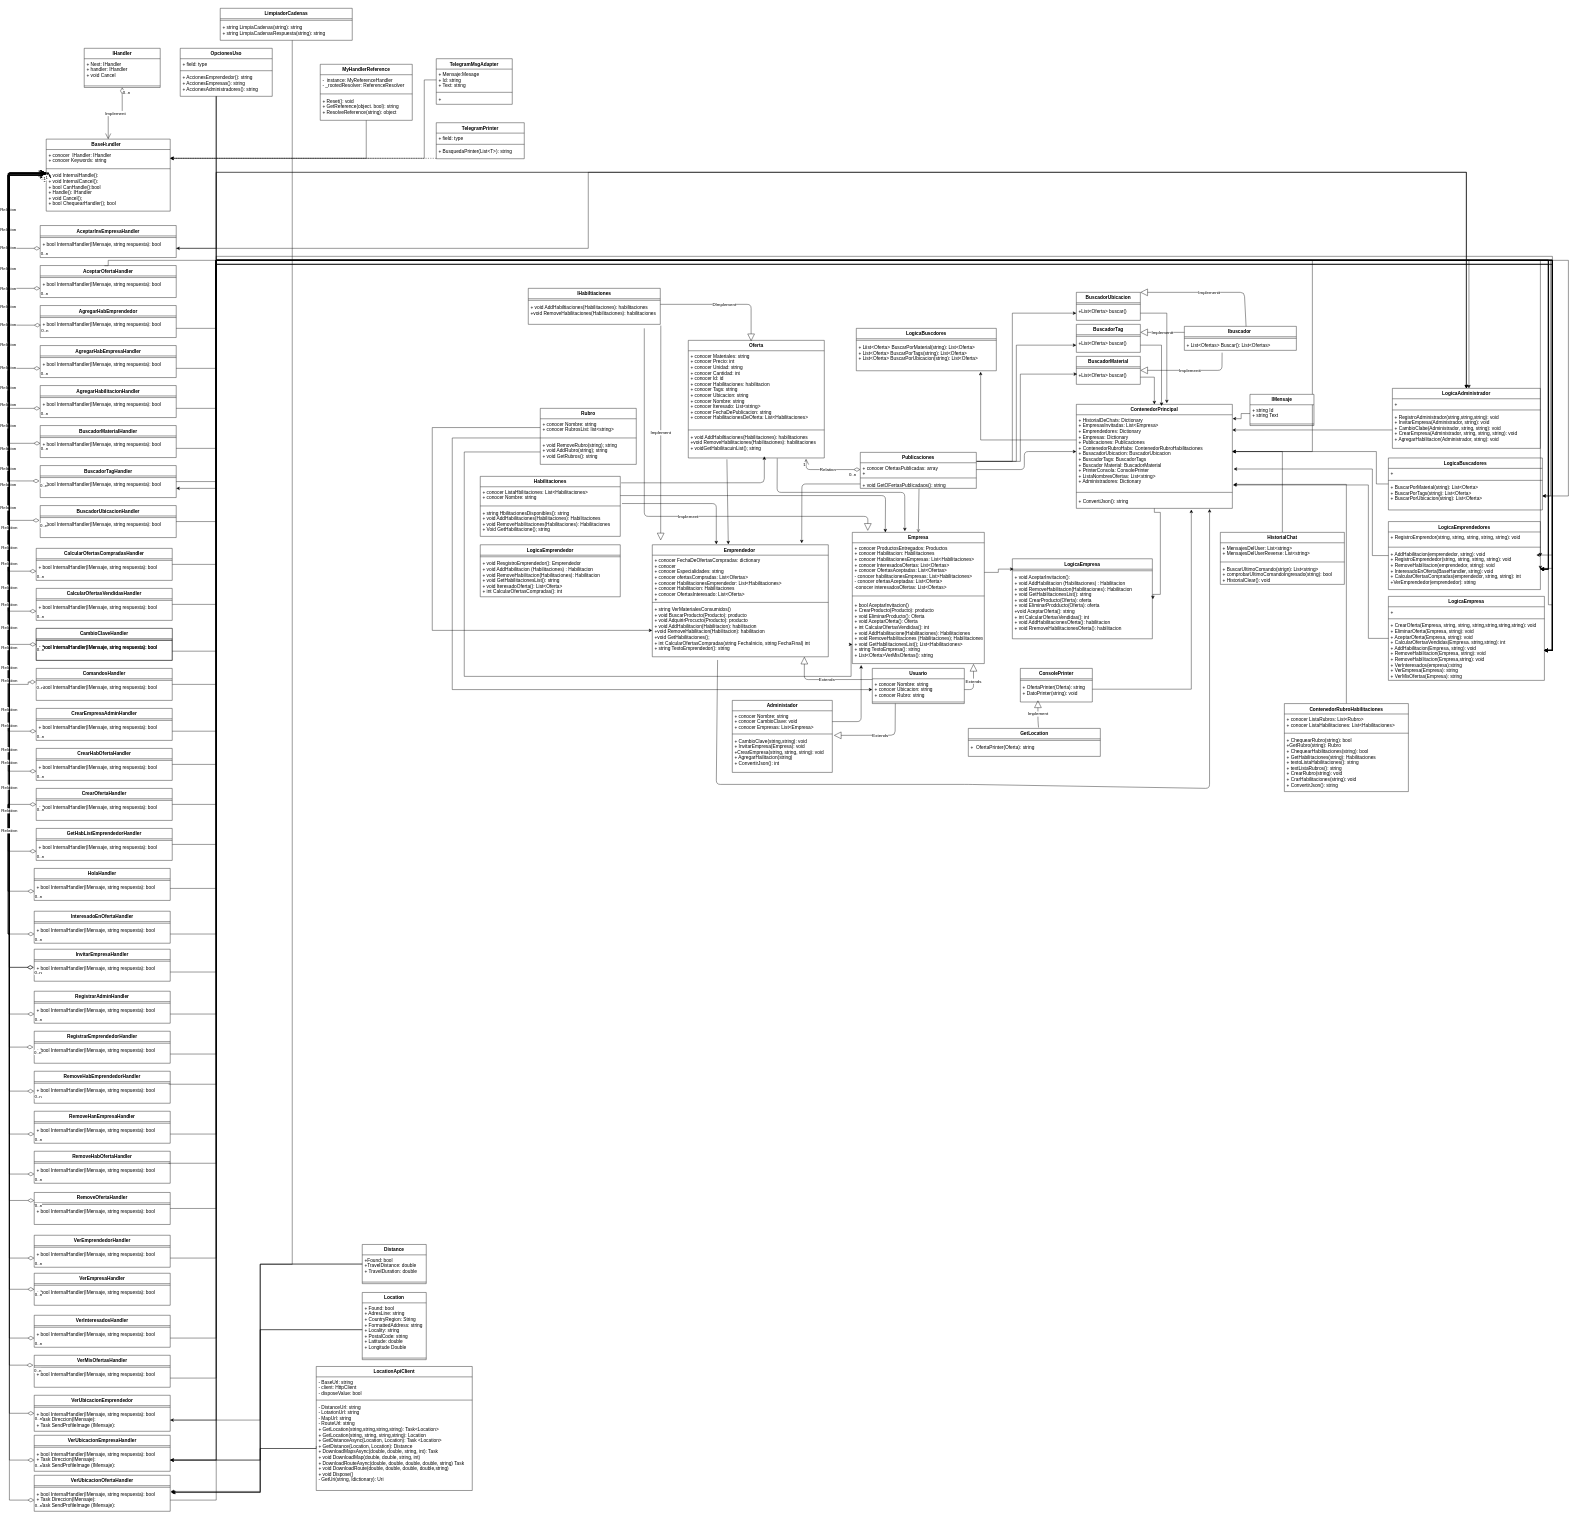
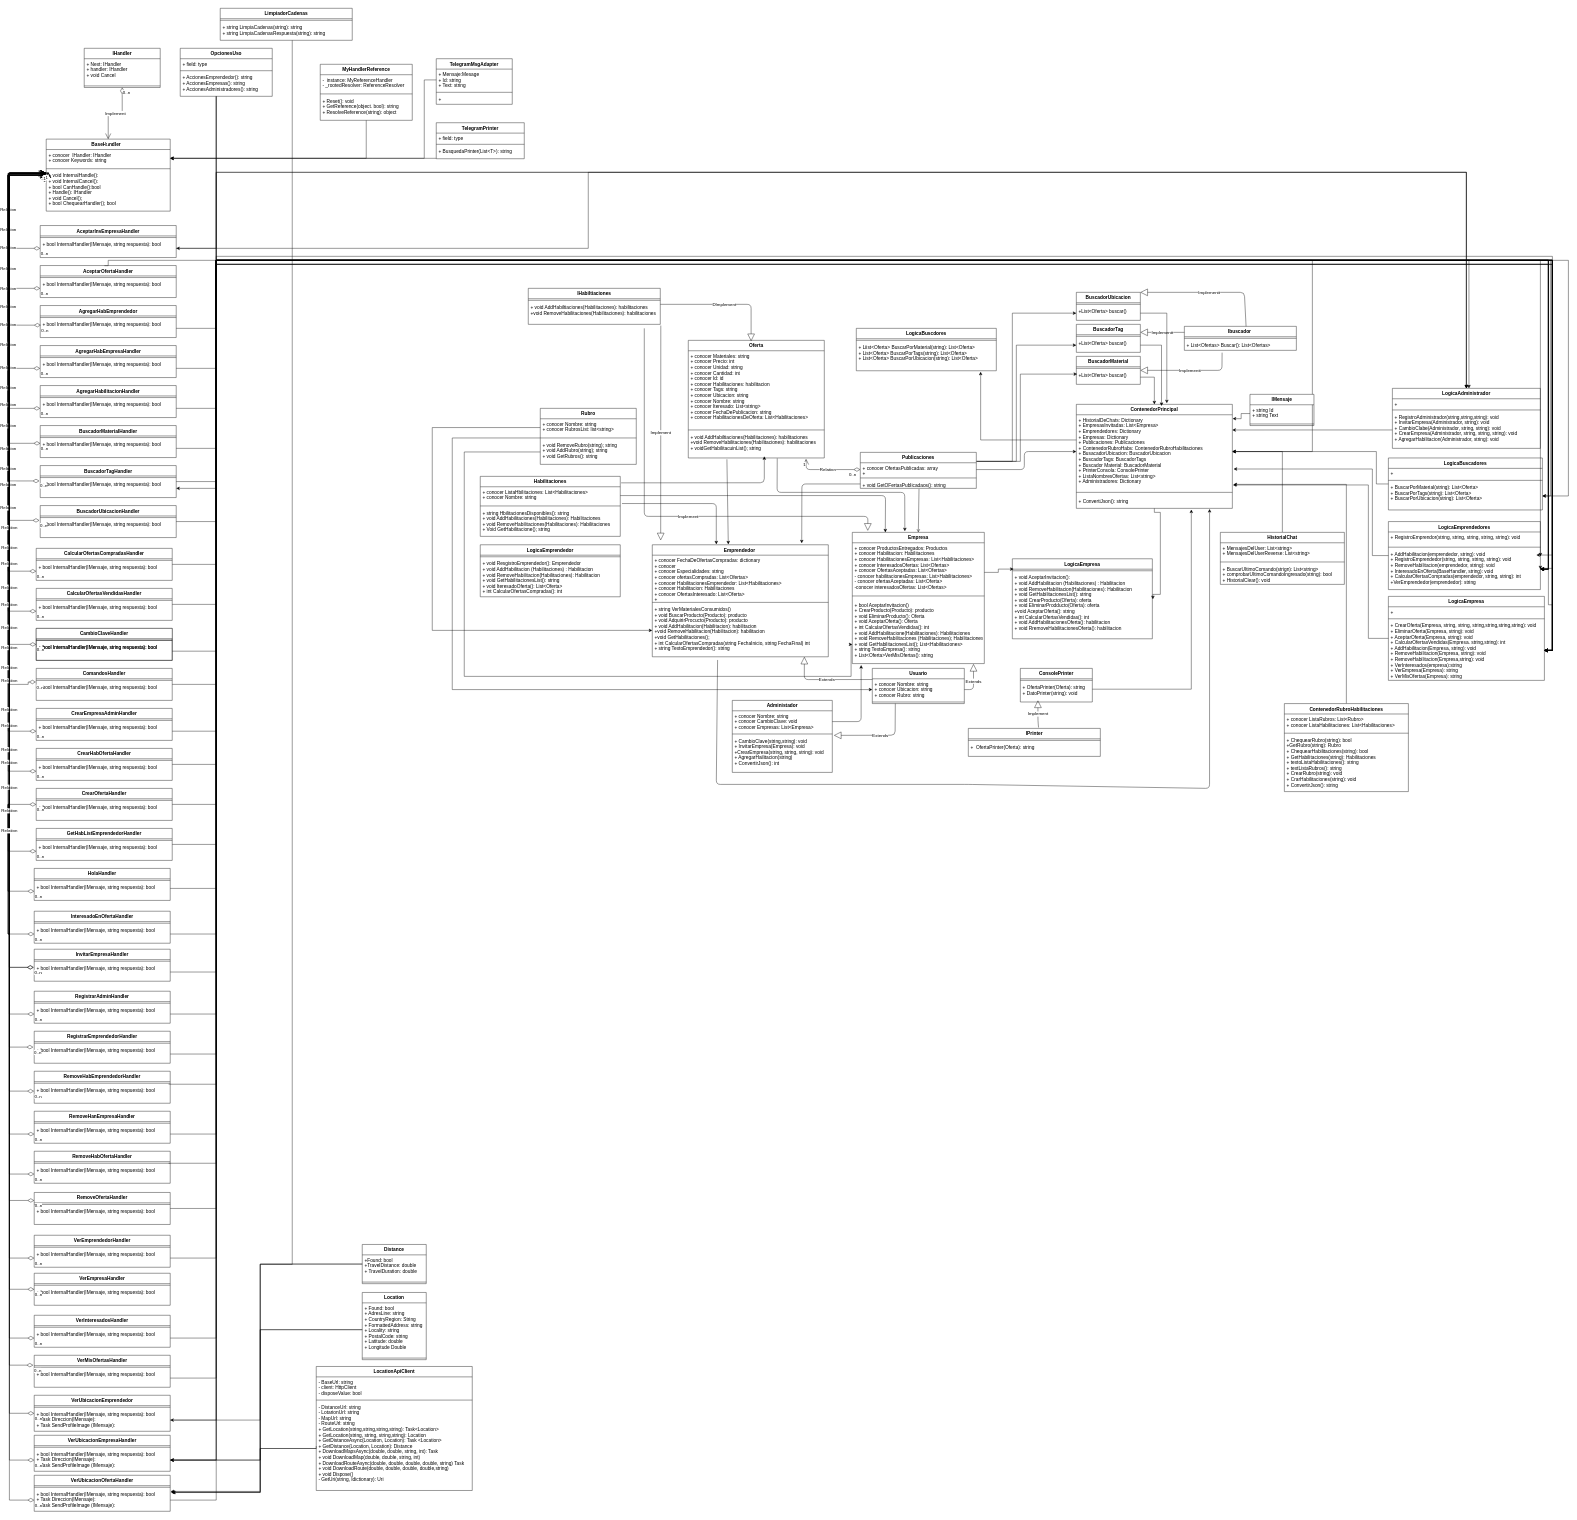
(430, 158) -> (430, 158)
(1034, 734) -> (1034, 734)
